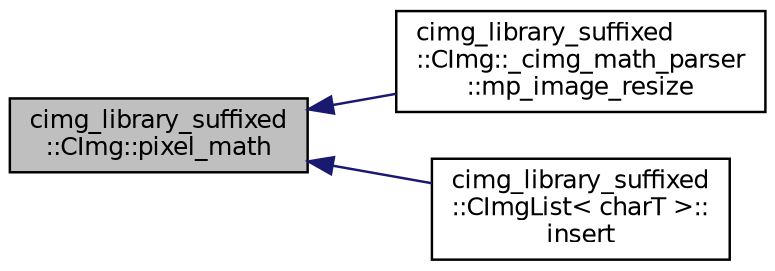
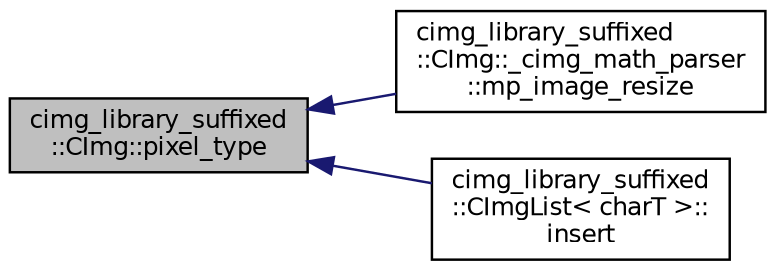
(159, 135) -> (159, 135)
